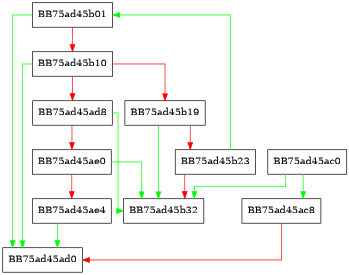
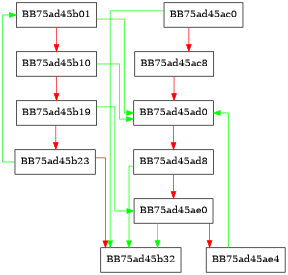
(72, 85) -> (174, 134)
(158, 159) -> (115, 156)
(303, 183) -> (189, 36)
